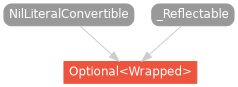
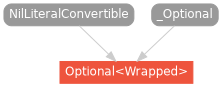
(193, 15) -> (185, 15)
